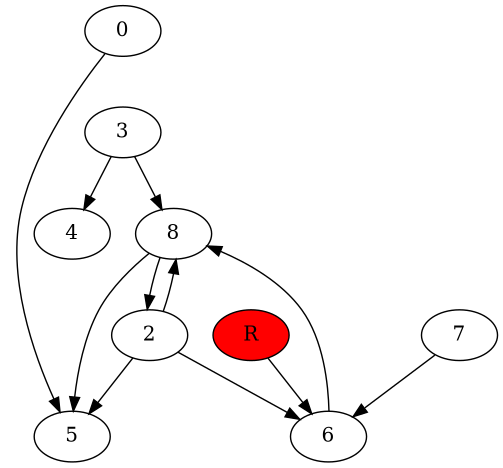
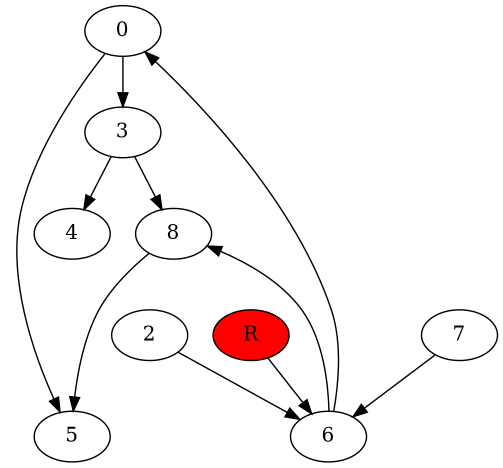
none -> (123, 75)
none -> (286, 218)
(154, 276) -> none
(169, 293) -> none
(115, 380) -> none
